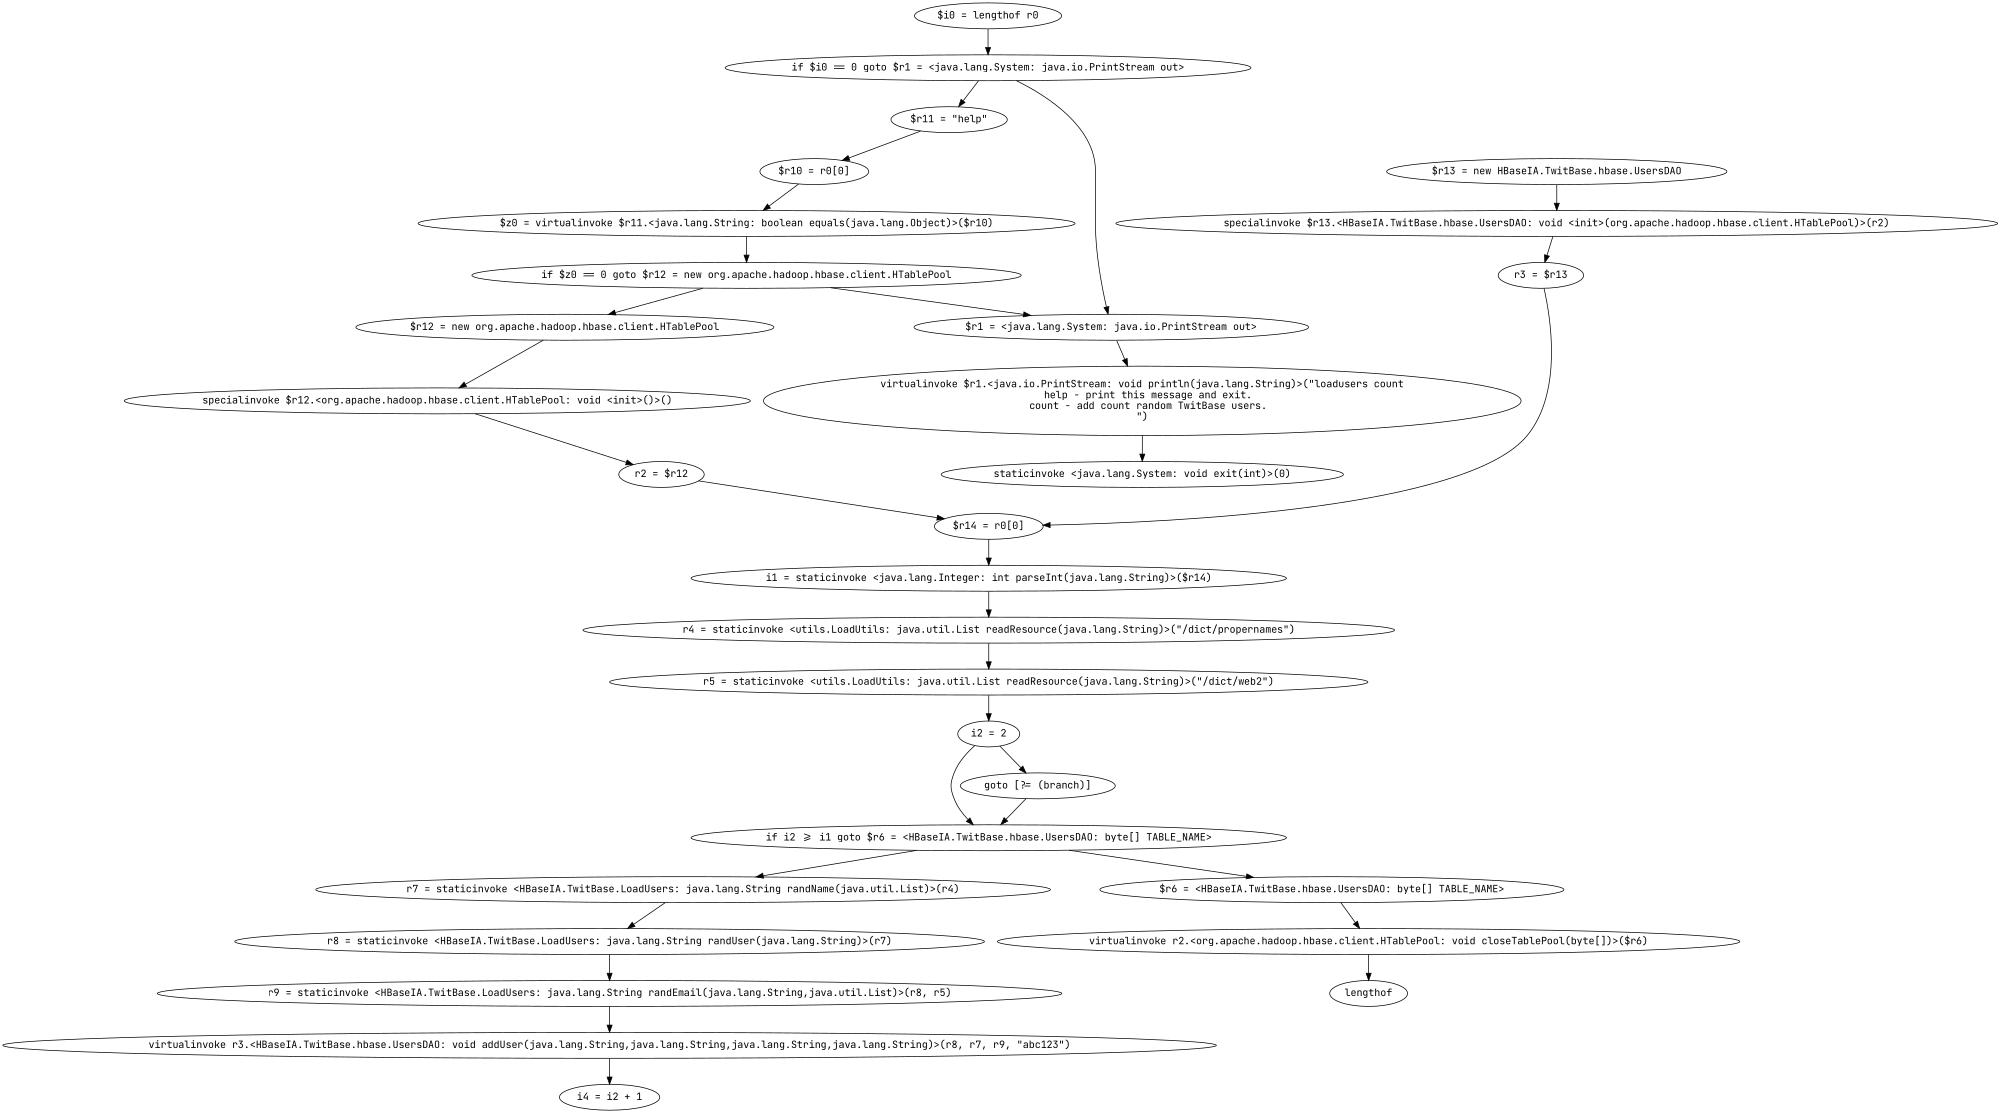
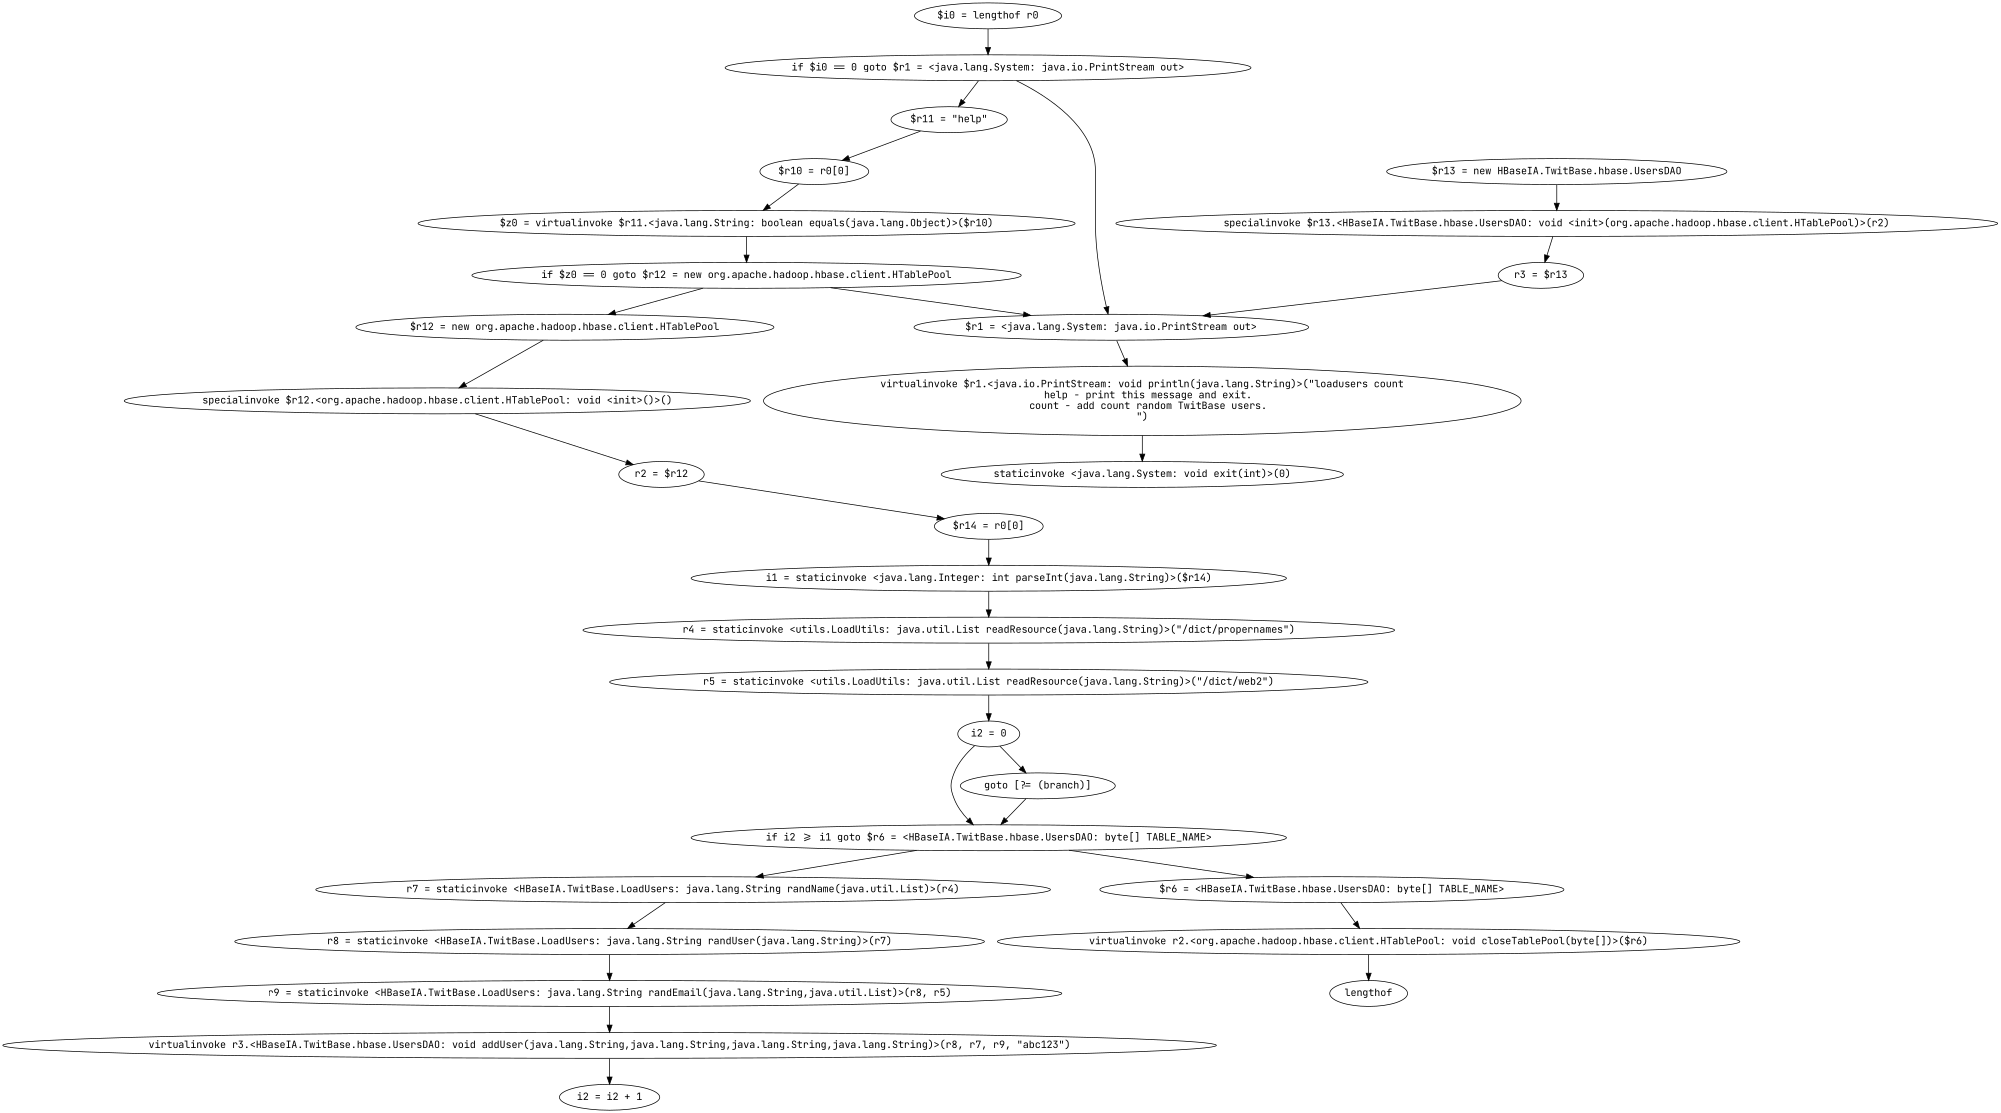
(1371, 497) -> (1356, 298)
(989, 734) -> (989, 734)
(610, 1097) -> (610, 1097)
